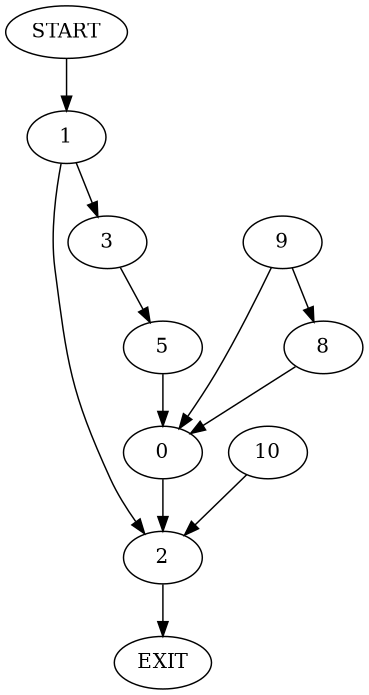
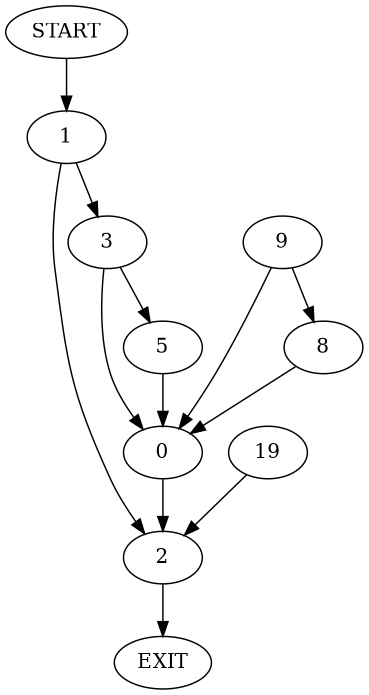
none -> (104, 346)
(268, 453) -> (268, 453)
